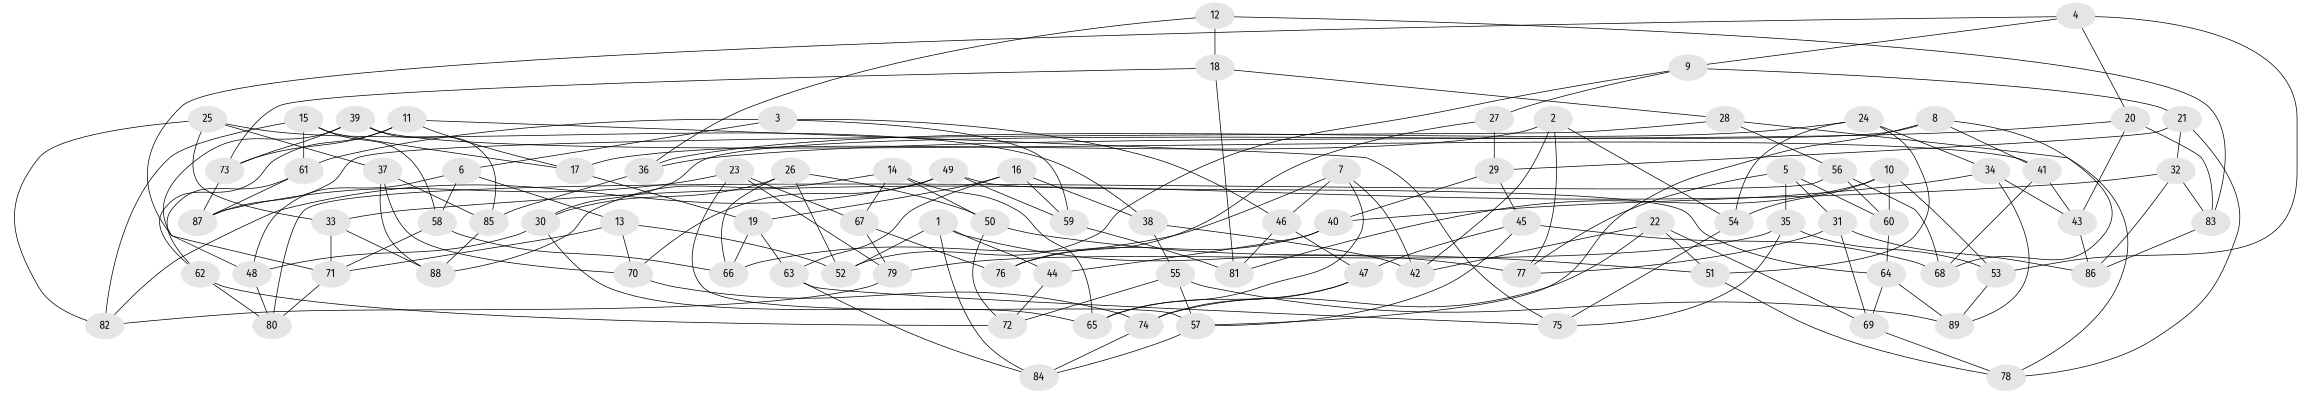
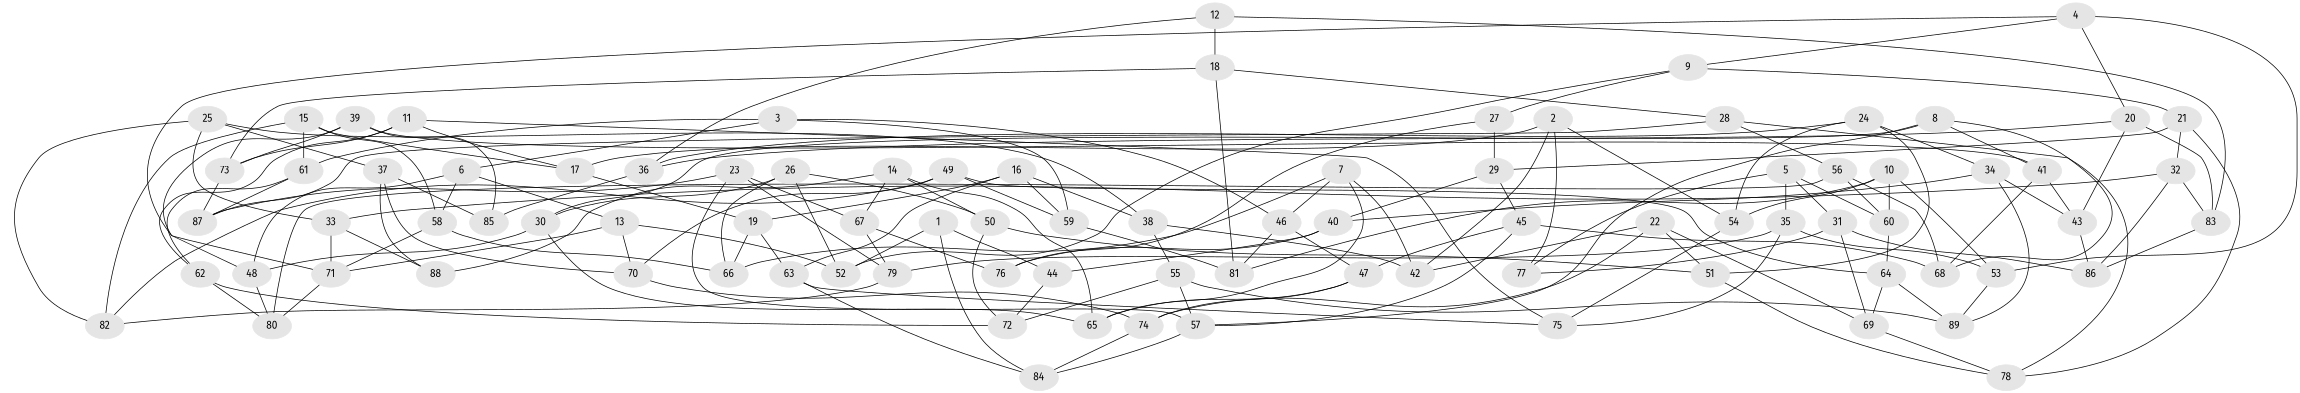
(462, 248) -> none
(1227, 259) -> none
